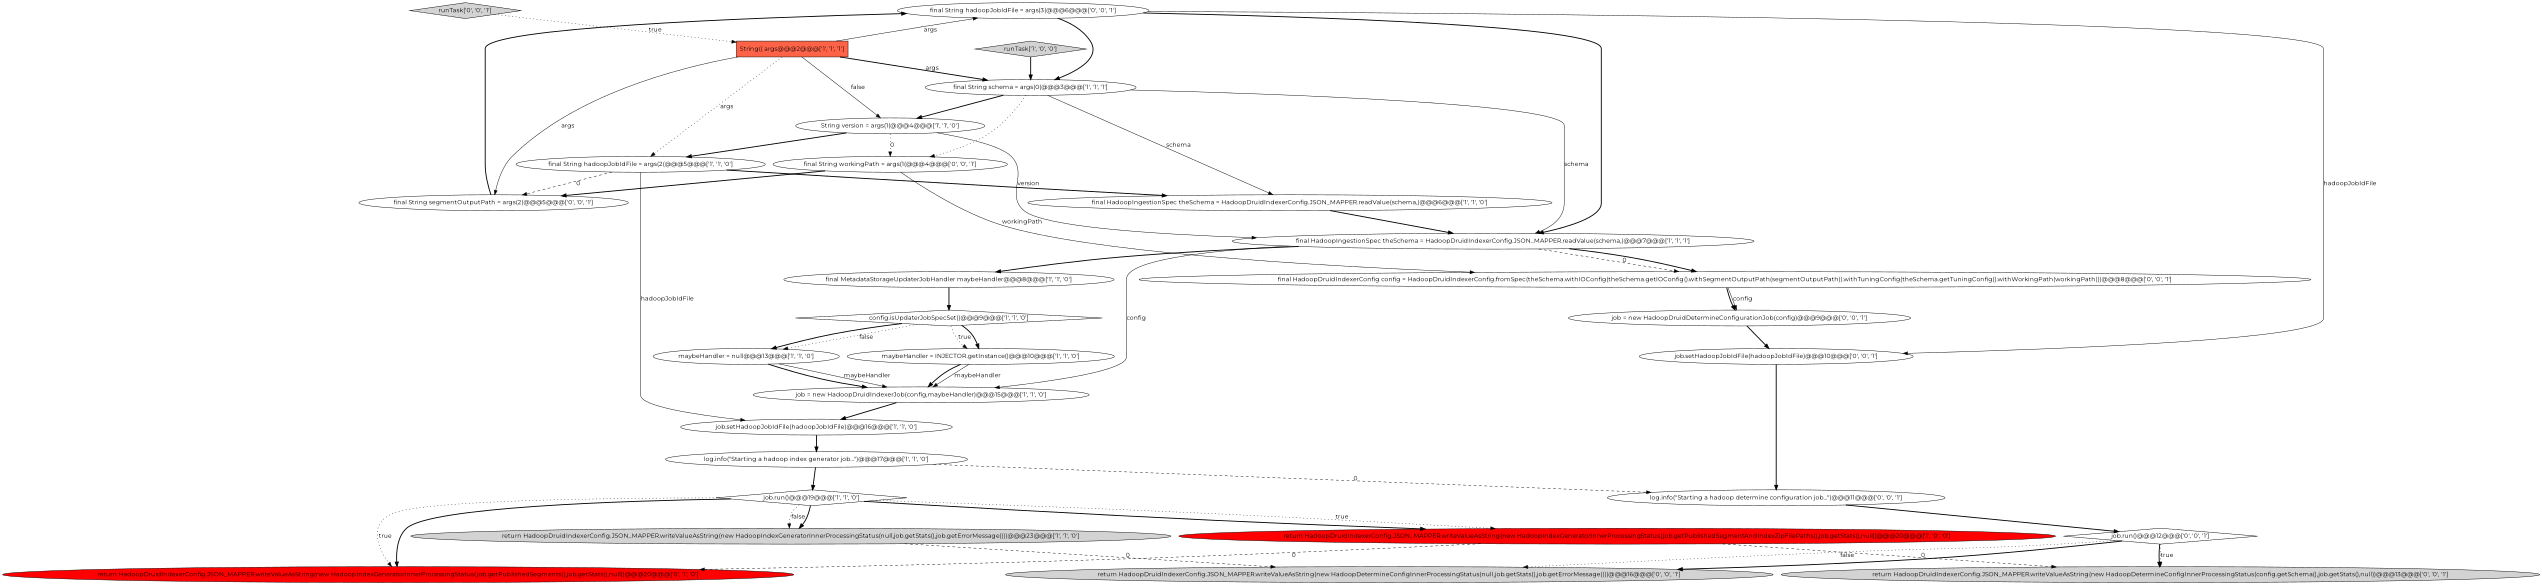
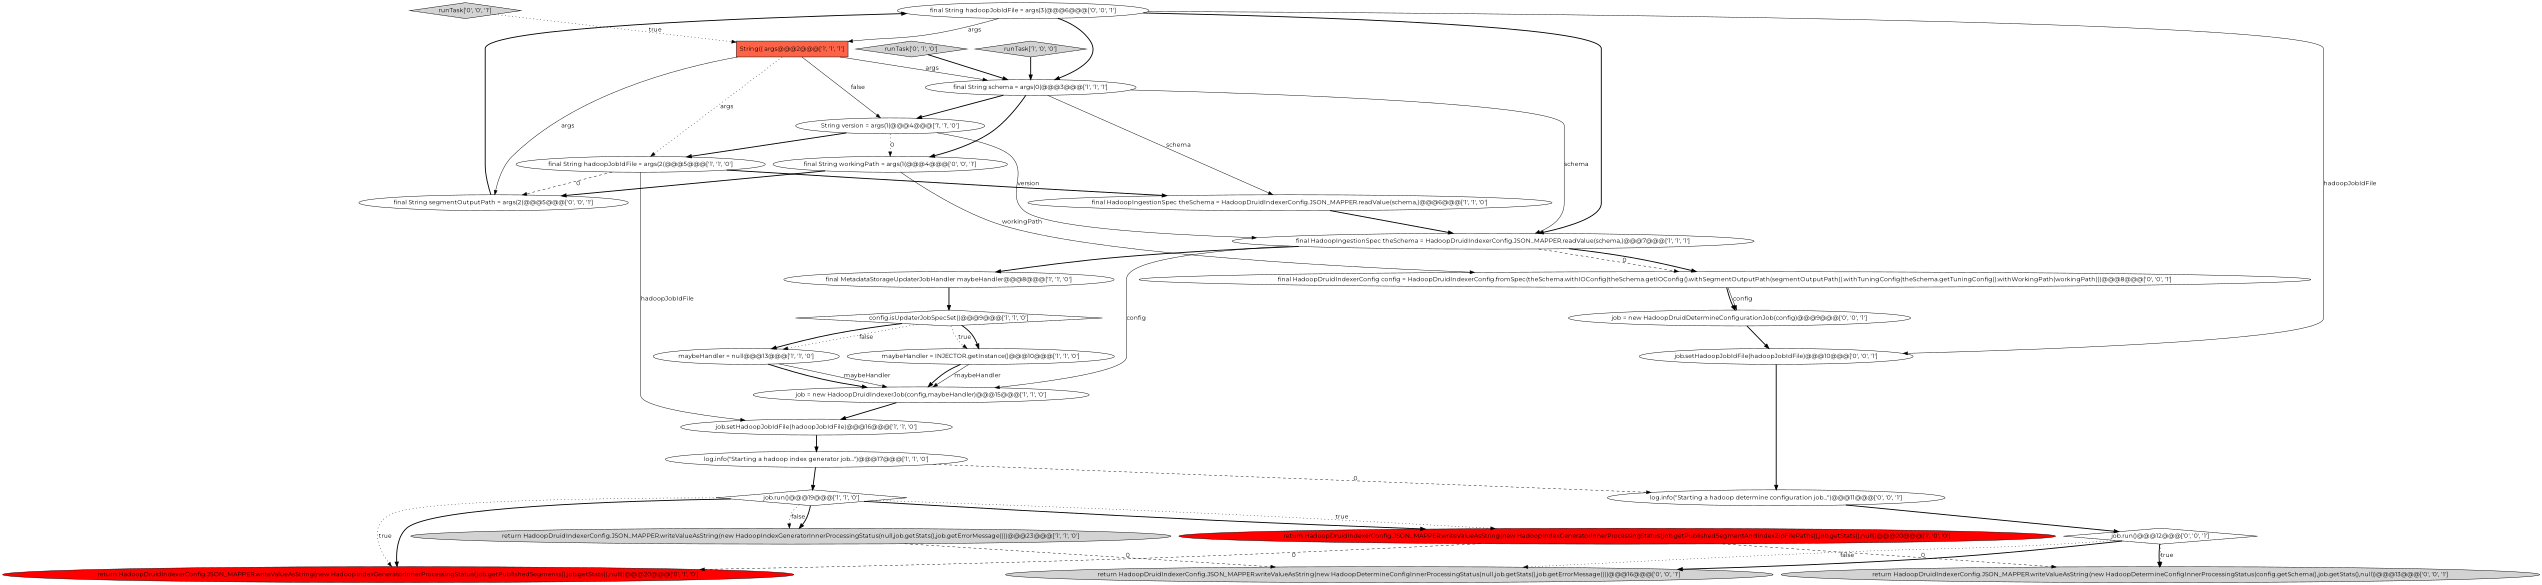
(905, 30) -> (927, 35)
none -> (911, 49)
(911, 68) -> (911, 68)
(987, 135) -> (987, 135)
